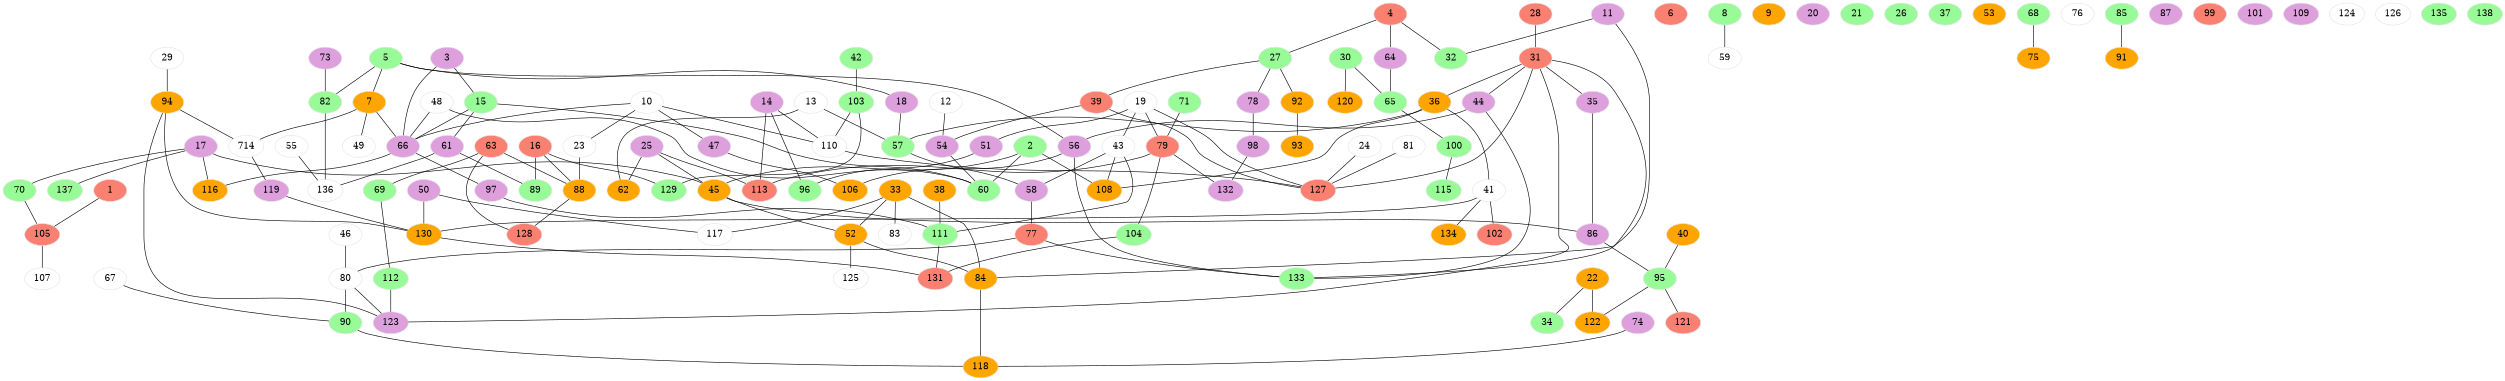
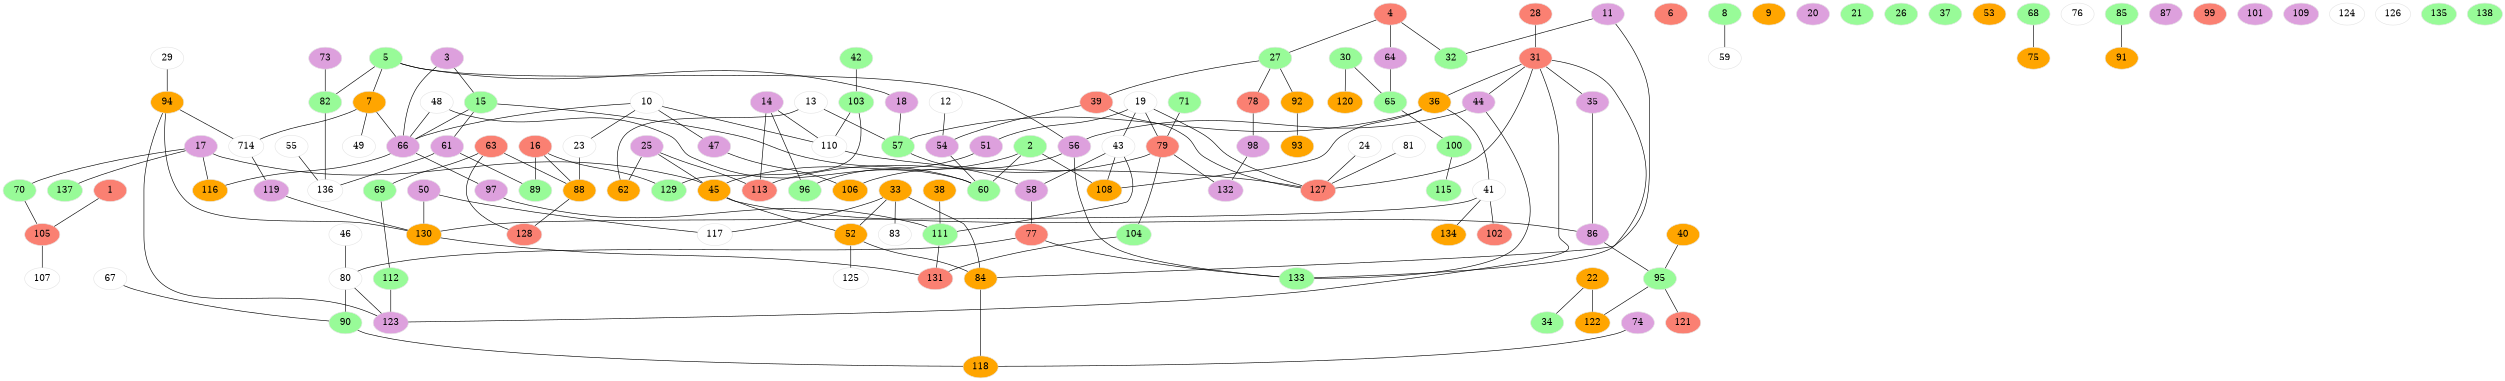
(1253, 102) -> (1253, 102)
